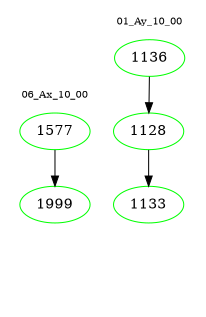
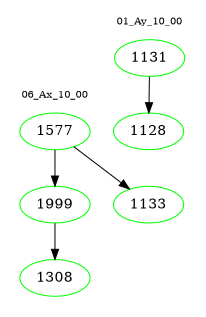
(150, 58) -> (150, 58)
(149, 163) -> (92, 160)
none -> (55, 278)
